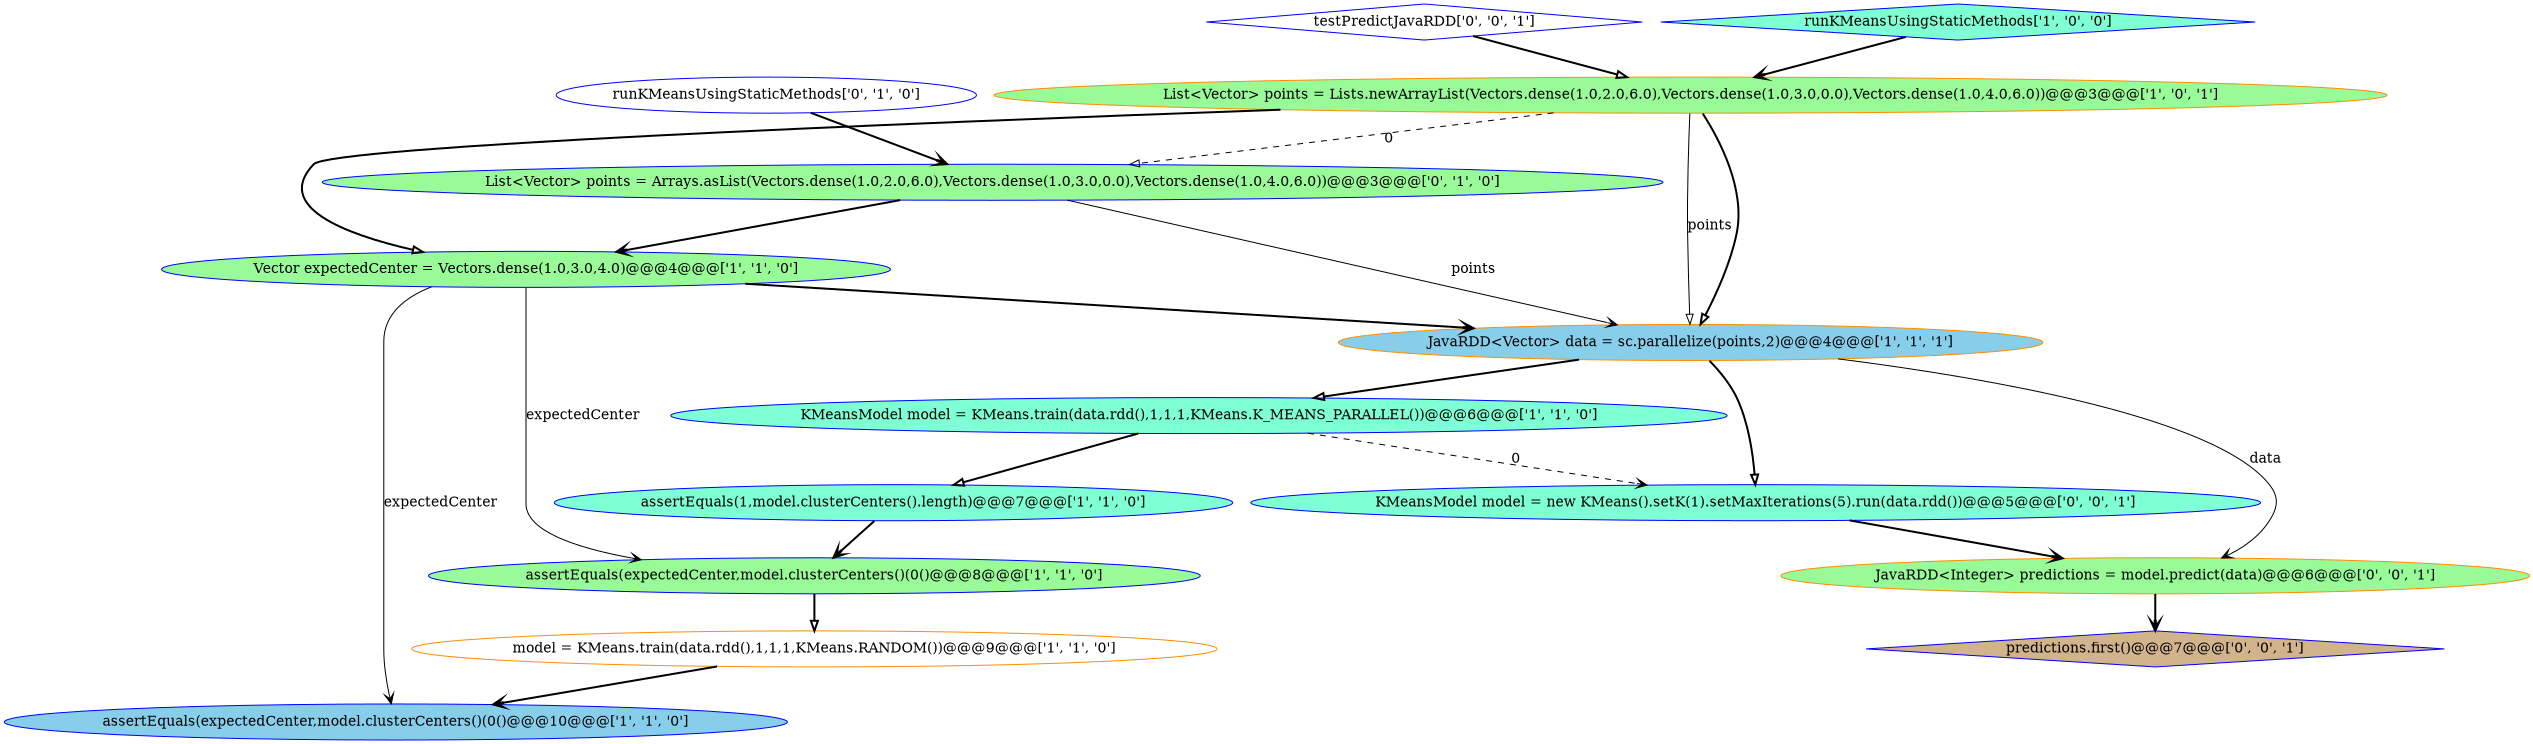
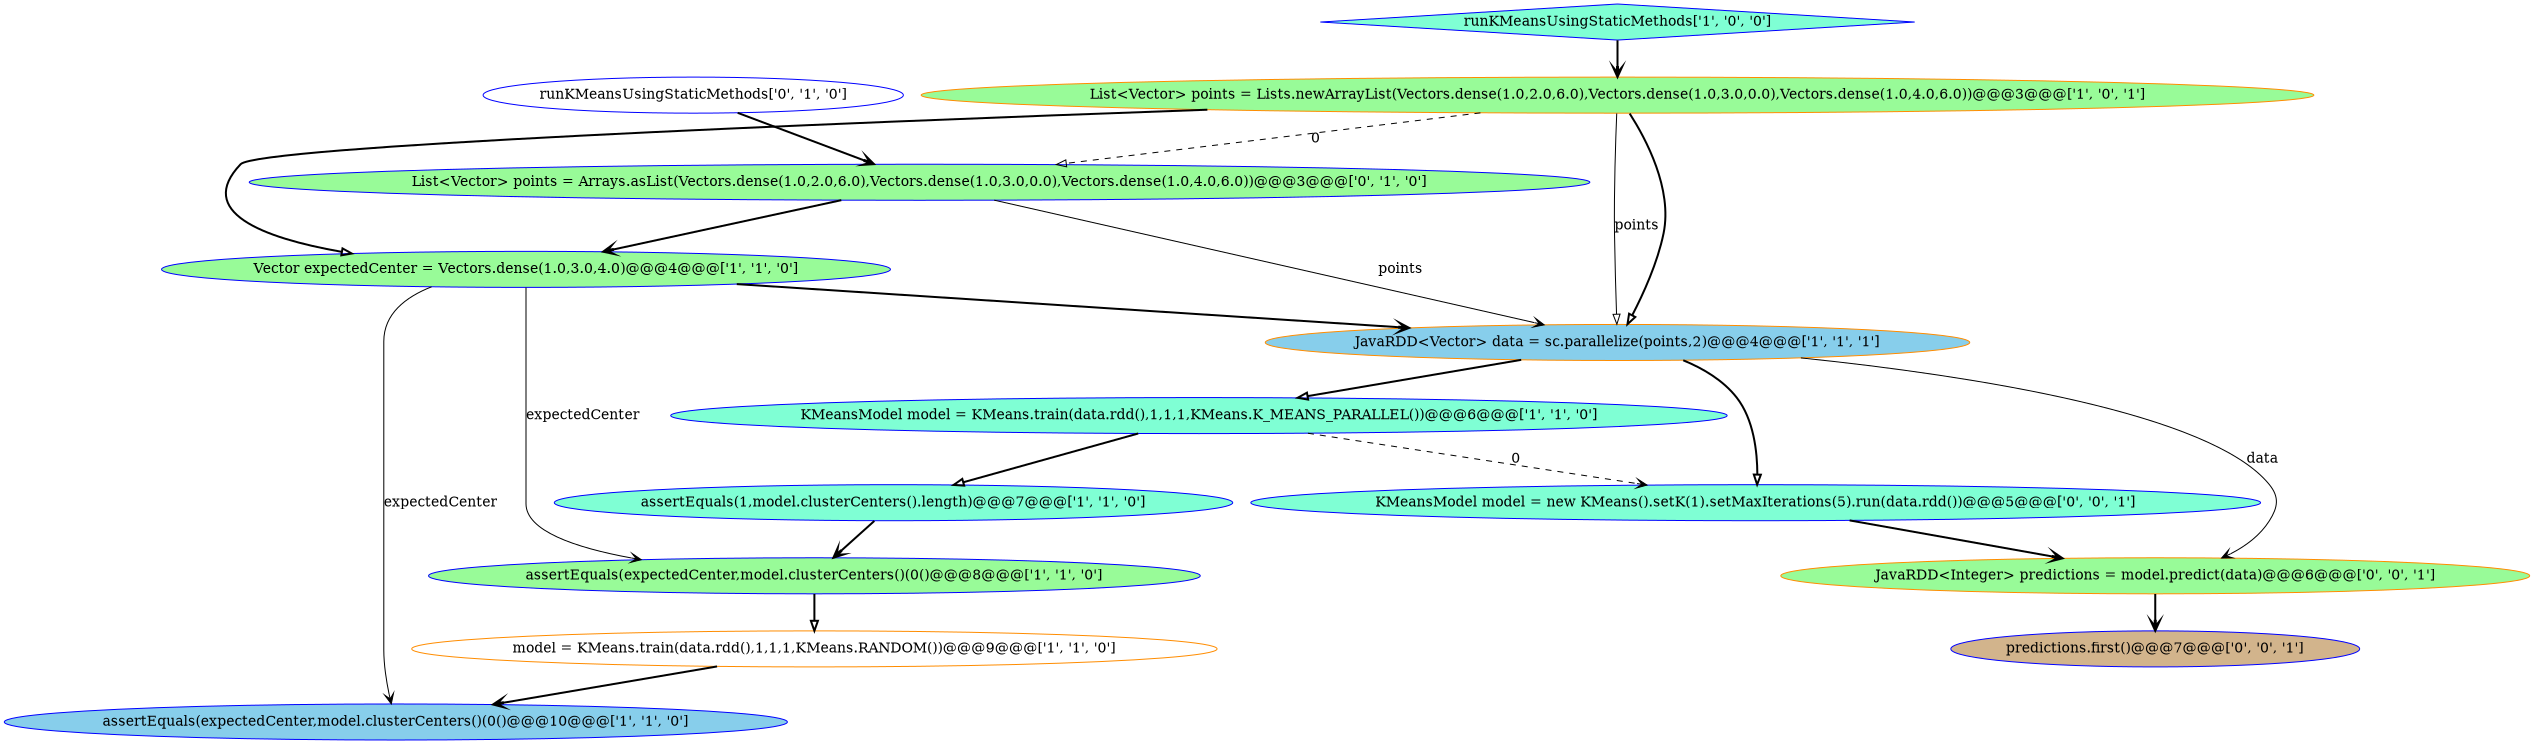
(1424, 22) -> none
(2155, 649) -> (2155, 649)
